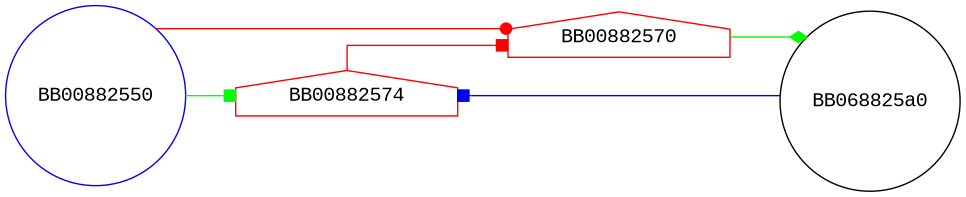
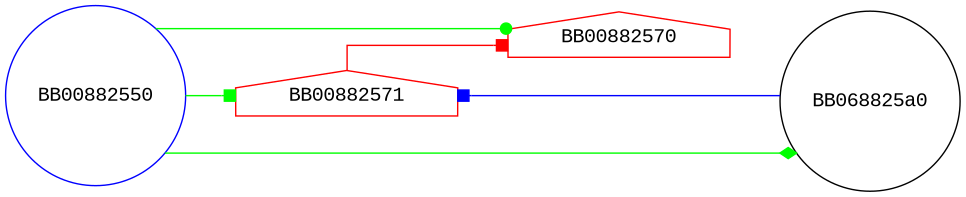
(328, 29) -> (328, 29)
(760, 37) -> (472, 153)
(347, 96) -> (347, 96)
